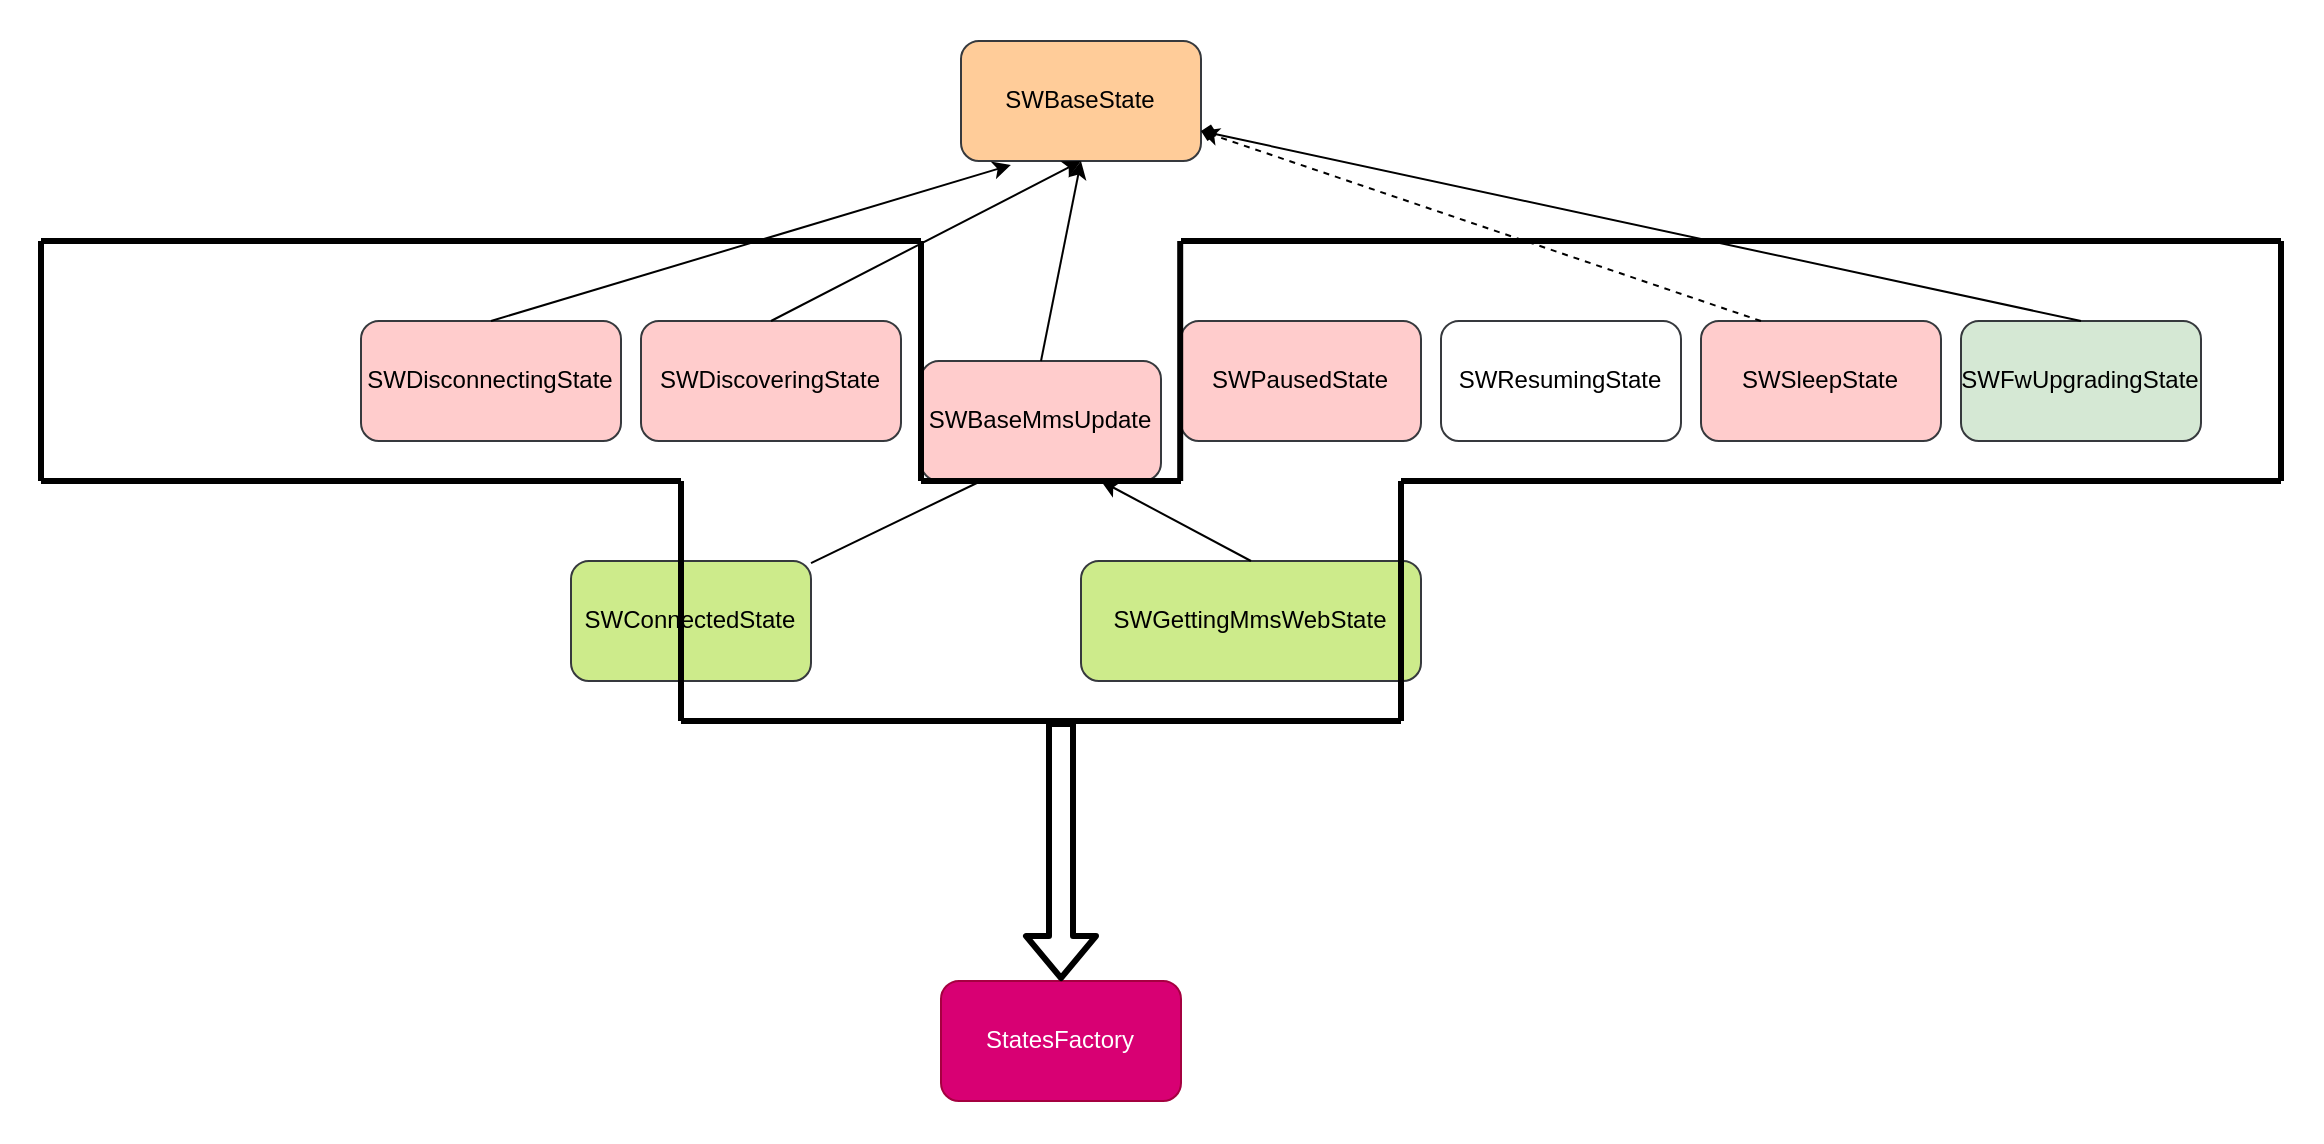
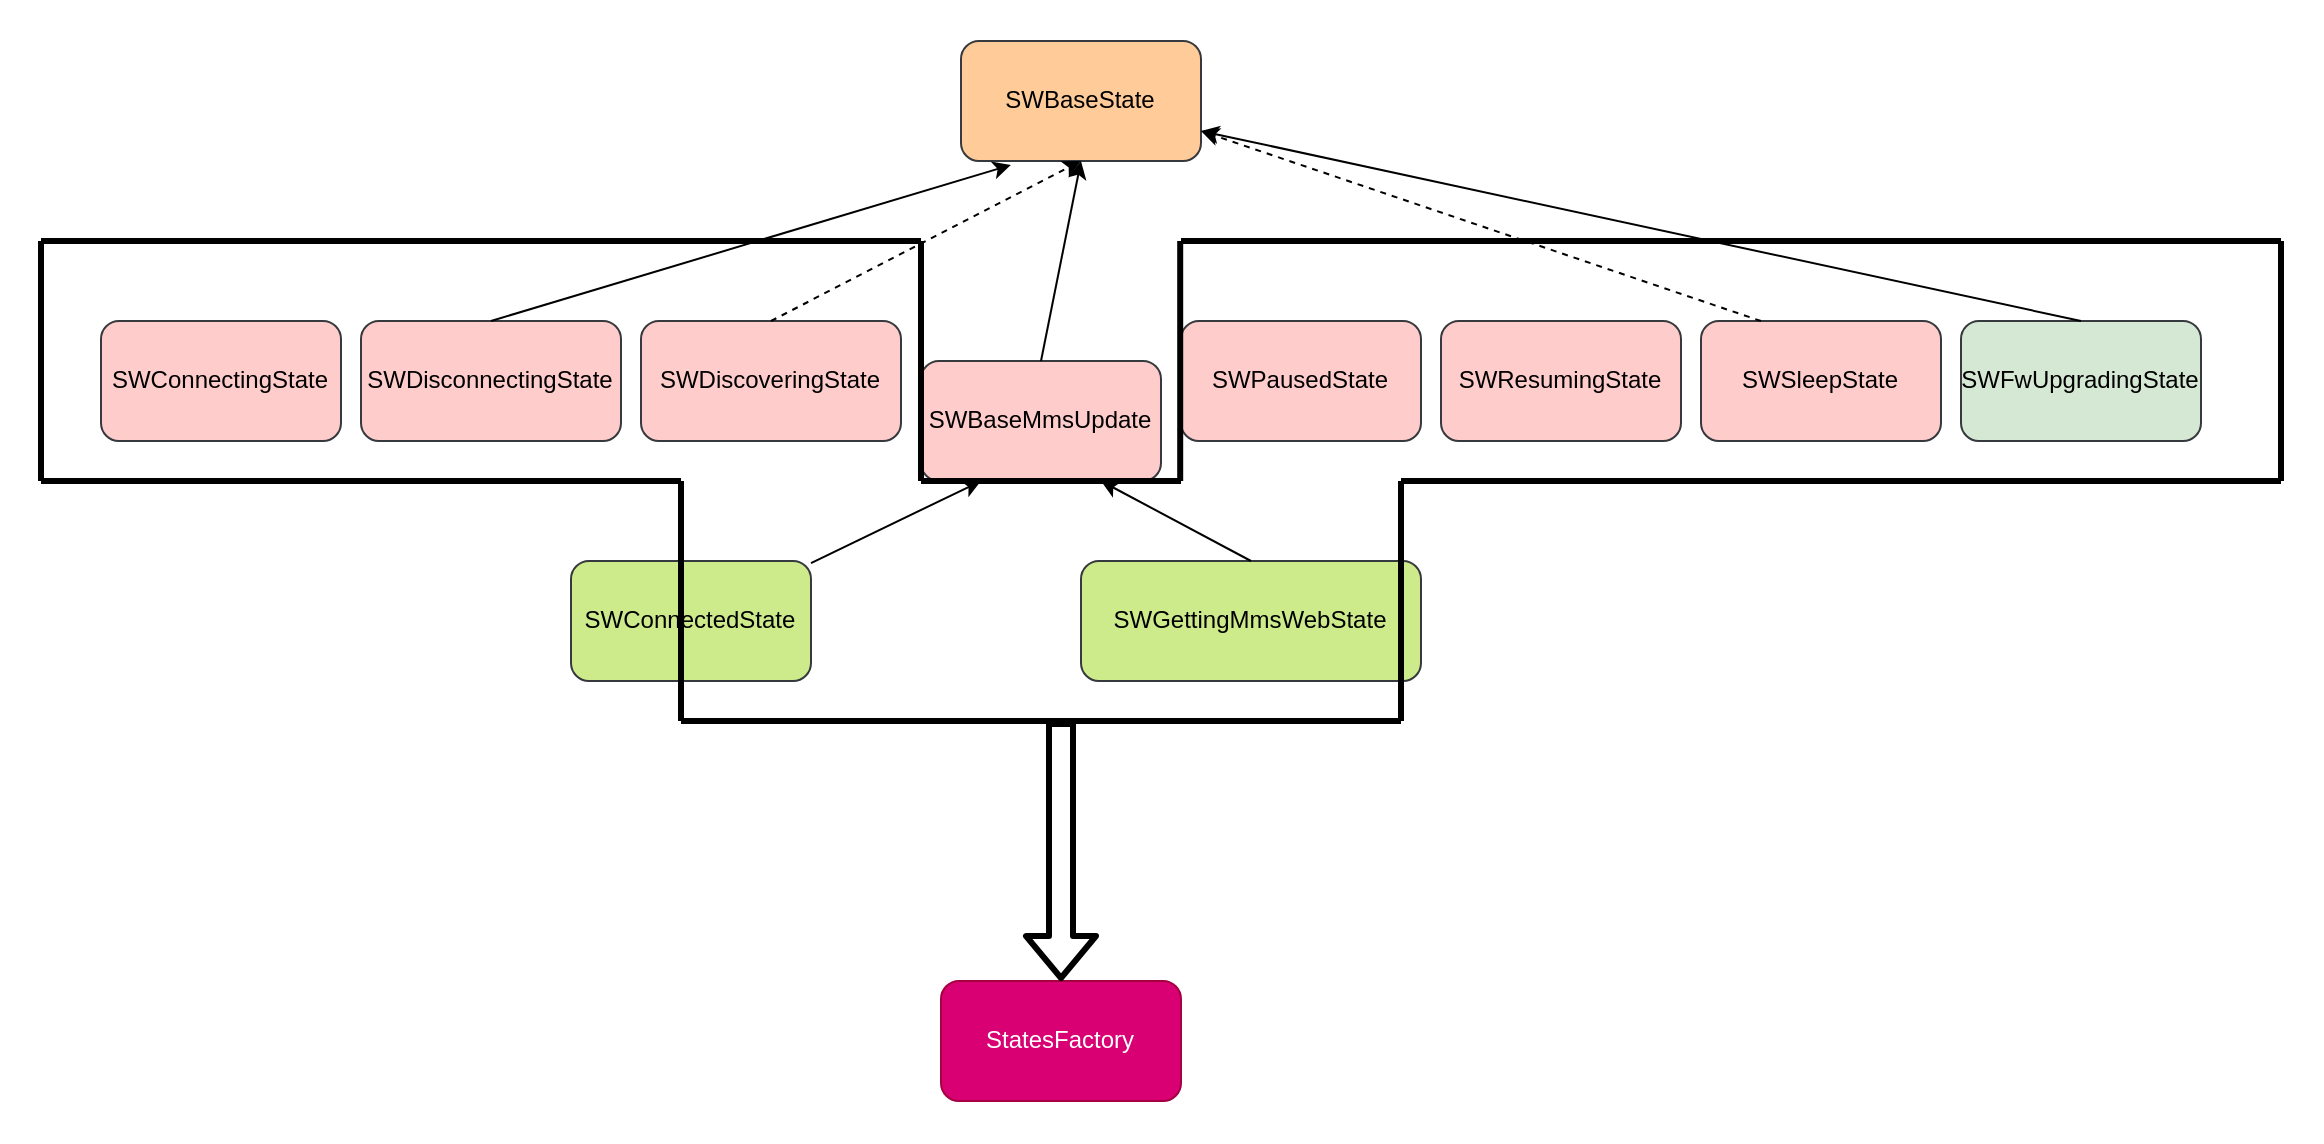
(1331, 159) -> (1331, 159)
(996, 205) -> (996, 205)
none -> (221, 381)
(1561, 381) -> (1561, 381)
(969, 487) -> (968, 487)
